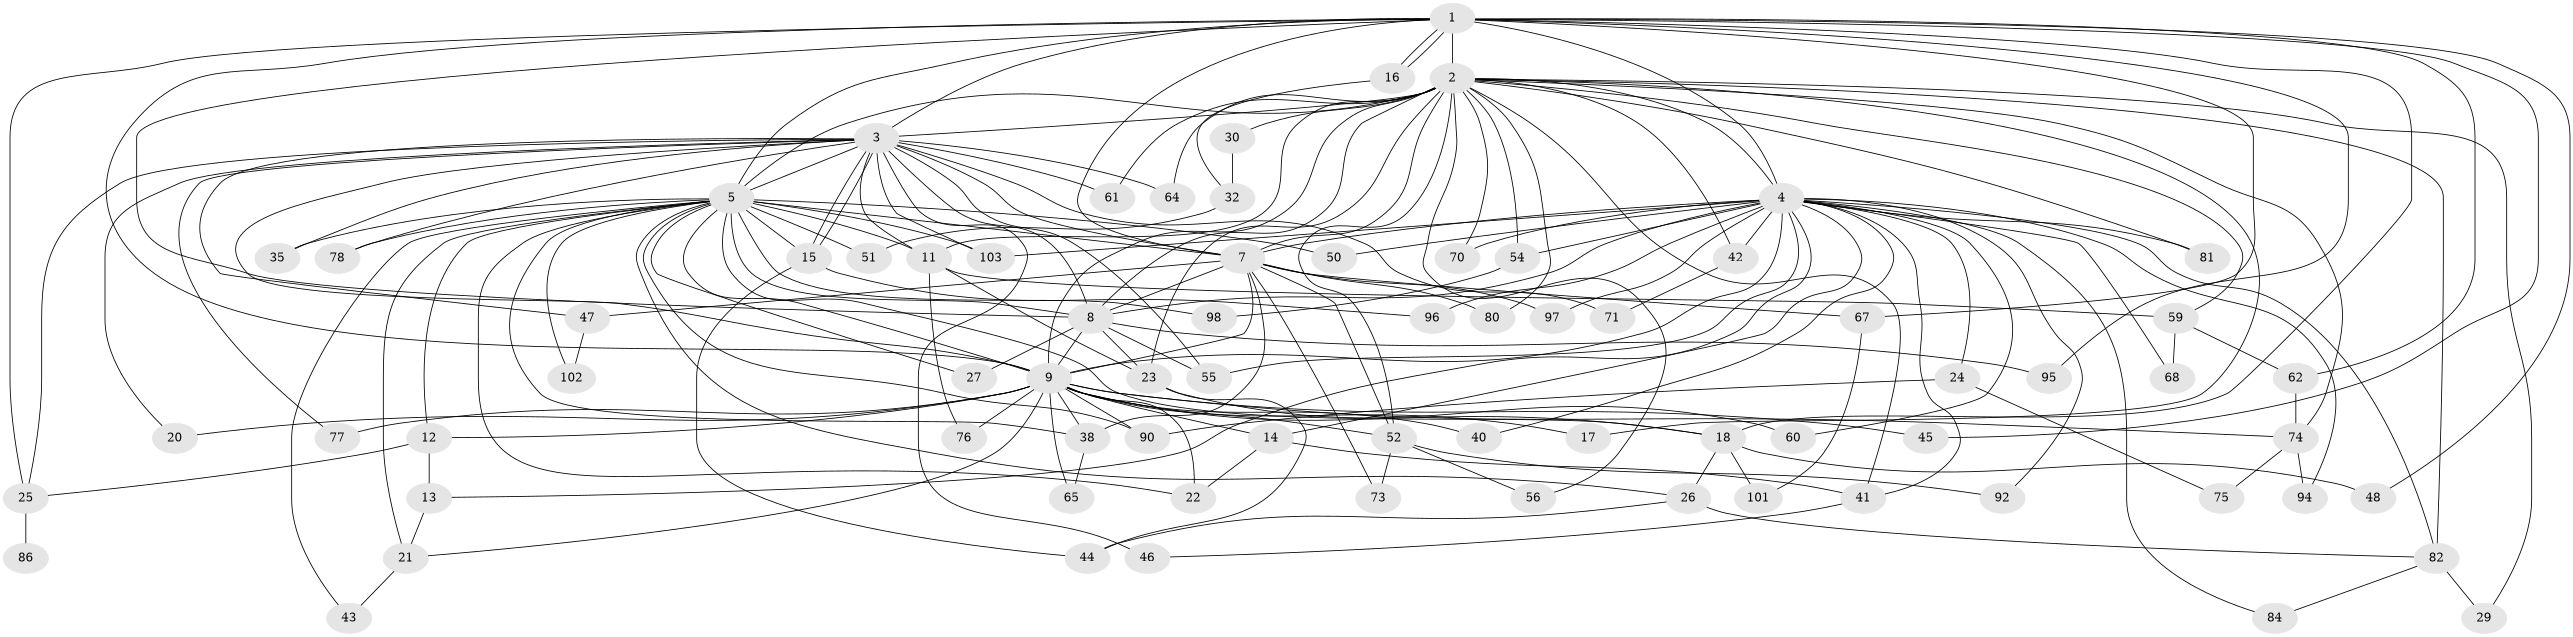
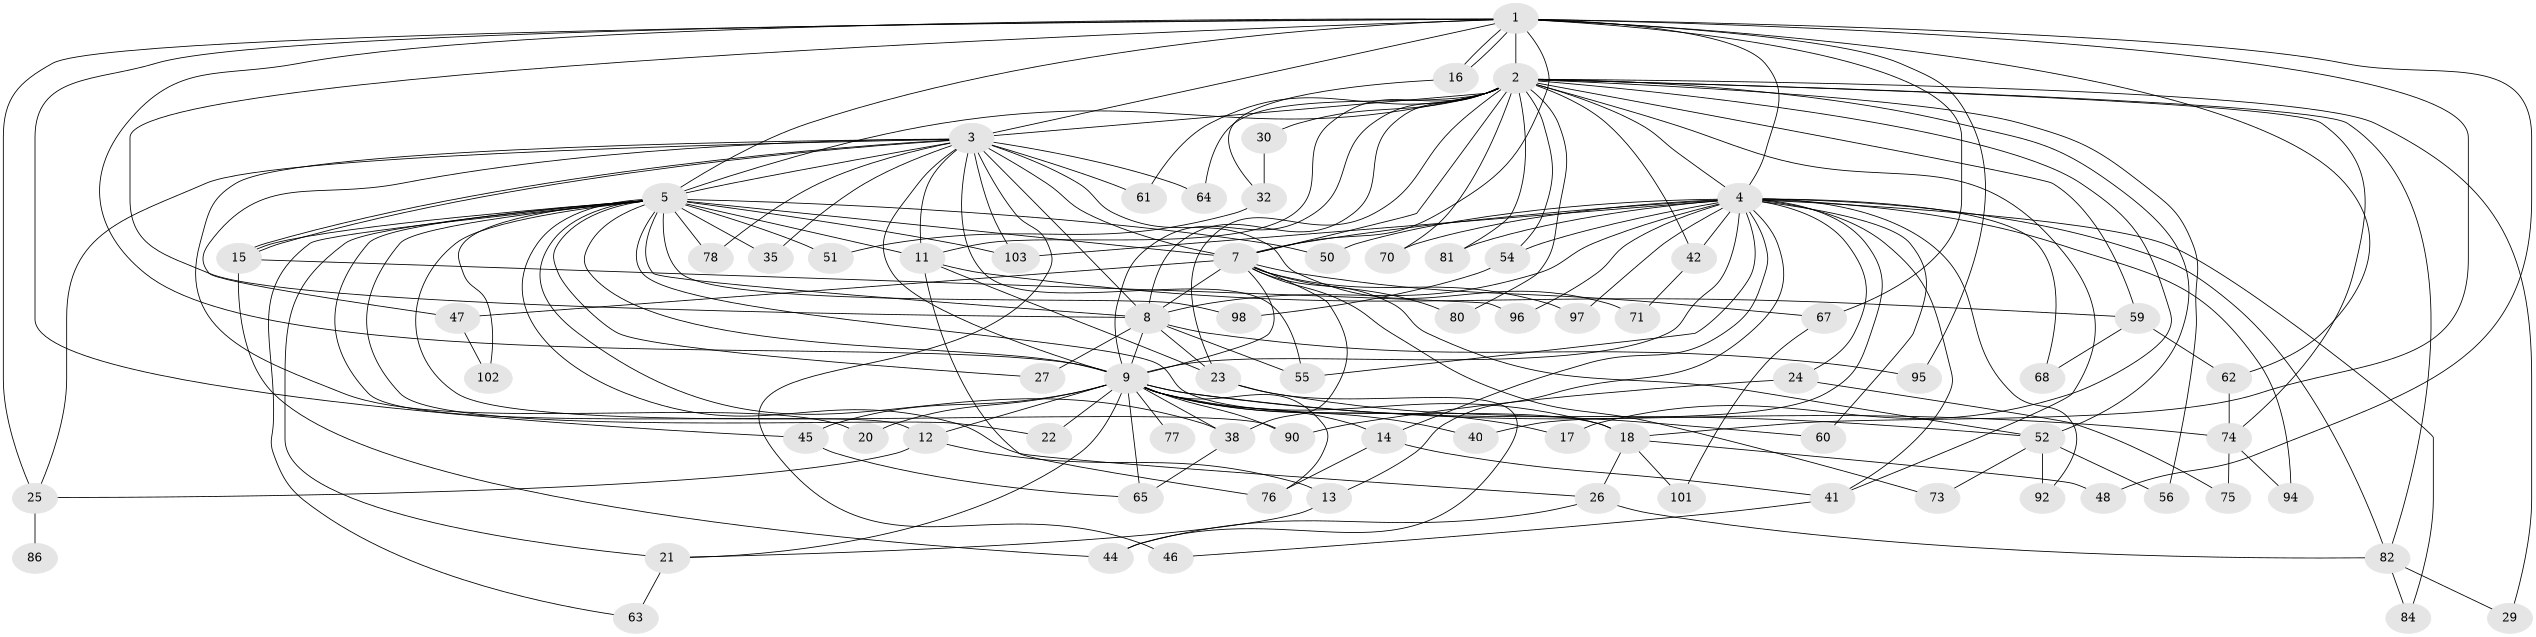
(192, 196) -> none
(1232, 468) -> (1327, 468)
none -> (969, 482)
(349, 618) -> (636, 618)
